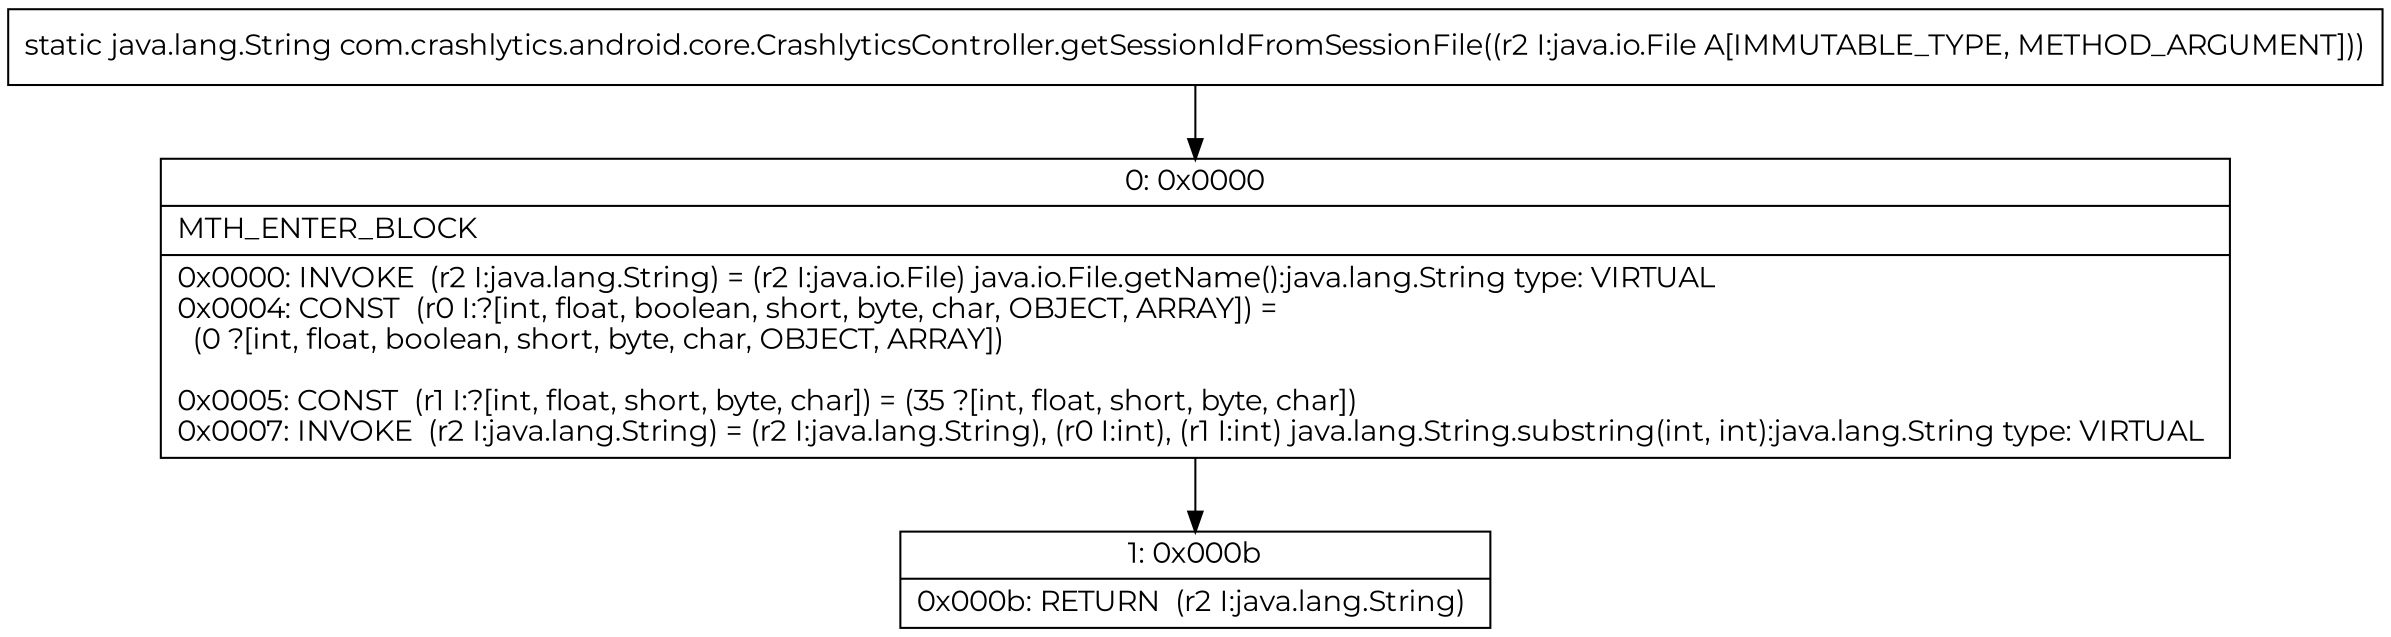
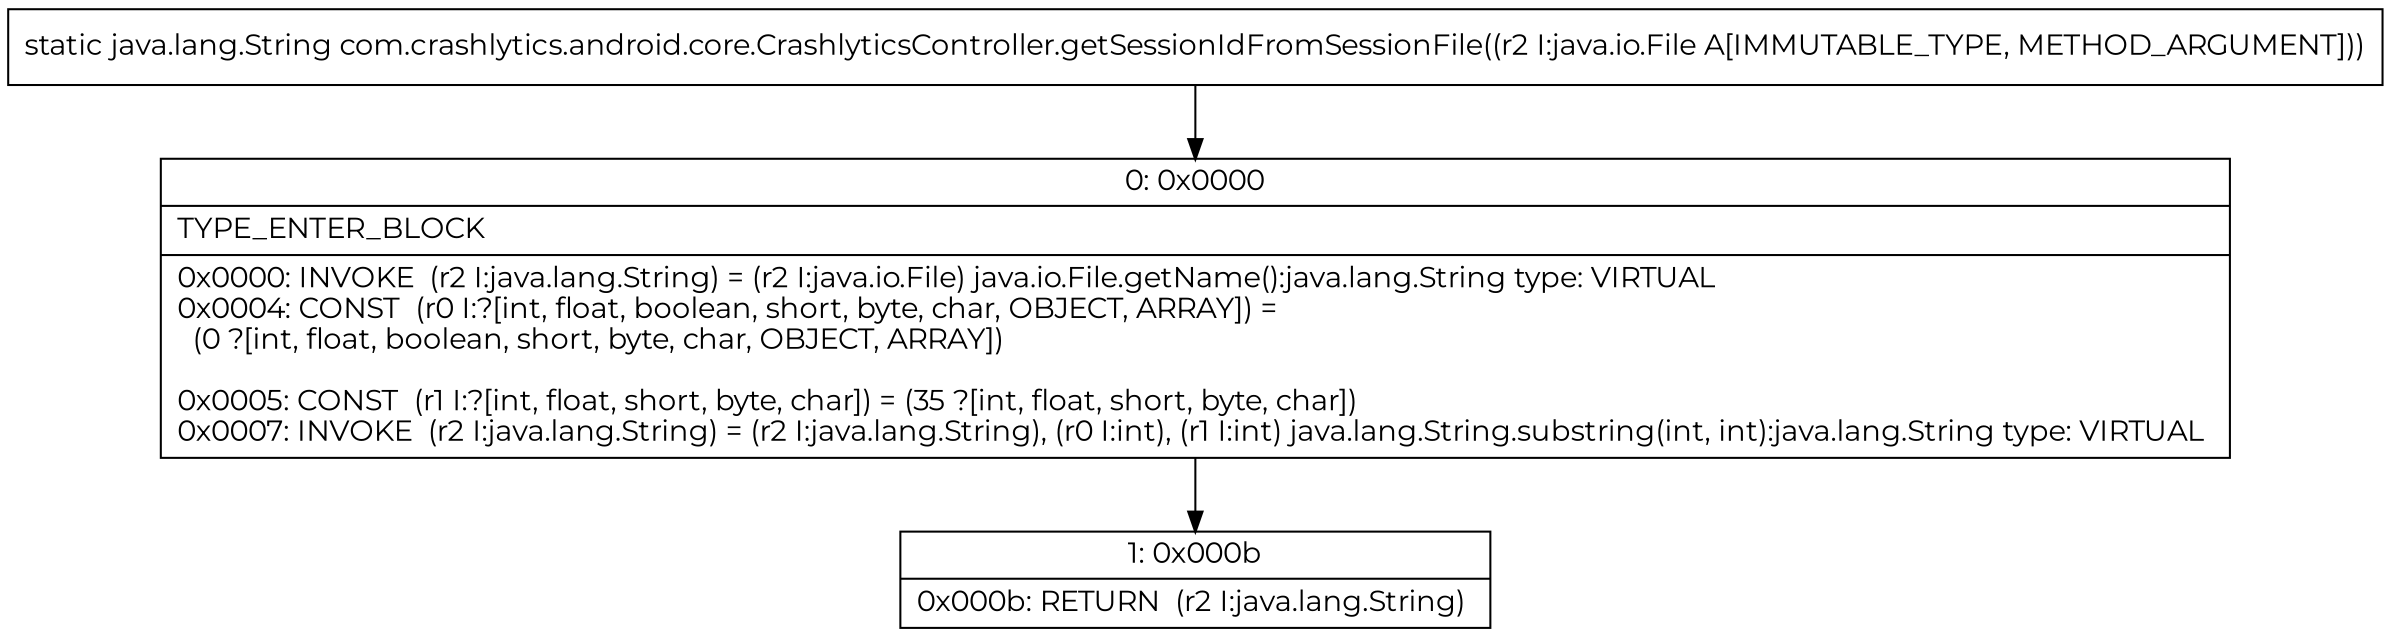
(328, 229) -> (332, 229)
